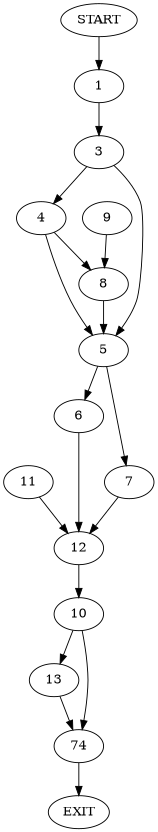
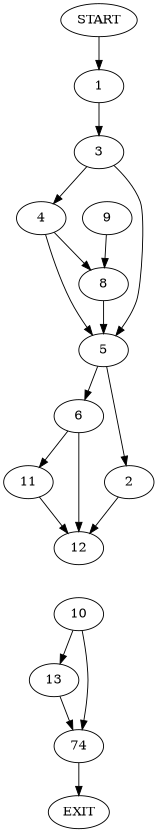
none -> (56, 446)
(129, 482) -> (129, 482)
(79, 577) -> none
